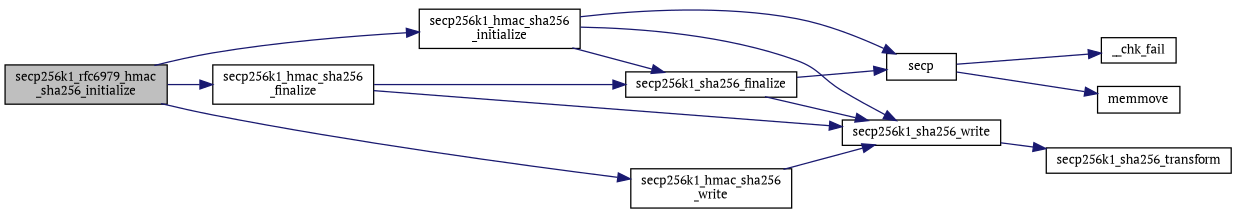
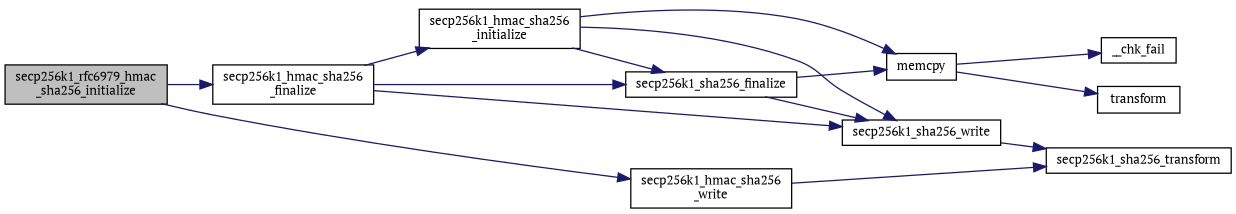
(280, 44) -> (390, 58)
(922, 67) -> (922, 67)
(1139, 100) -> (1139, 100)
(823, 159) -> (913, 175)
